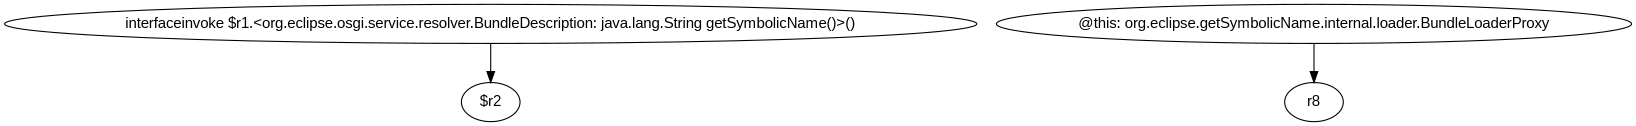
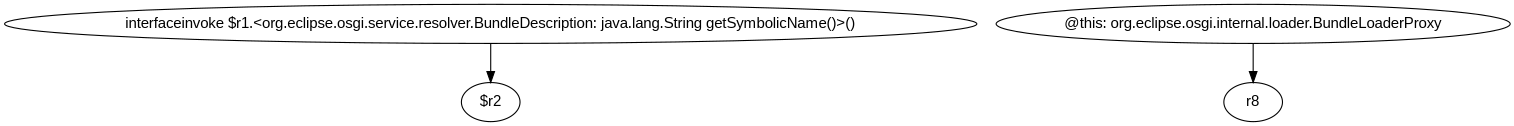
(1314, 24) -> (1253, 24)
